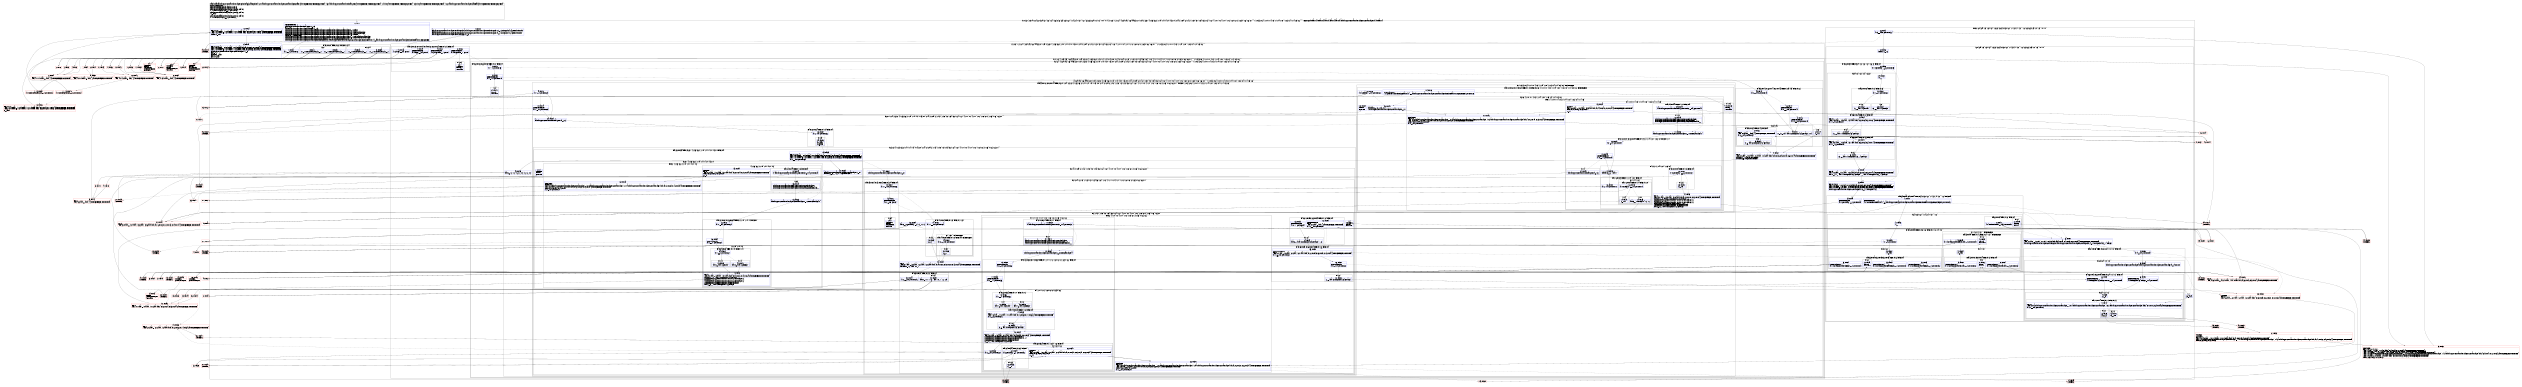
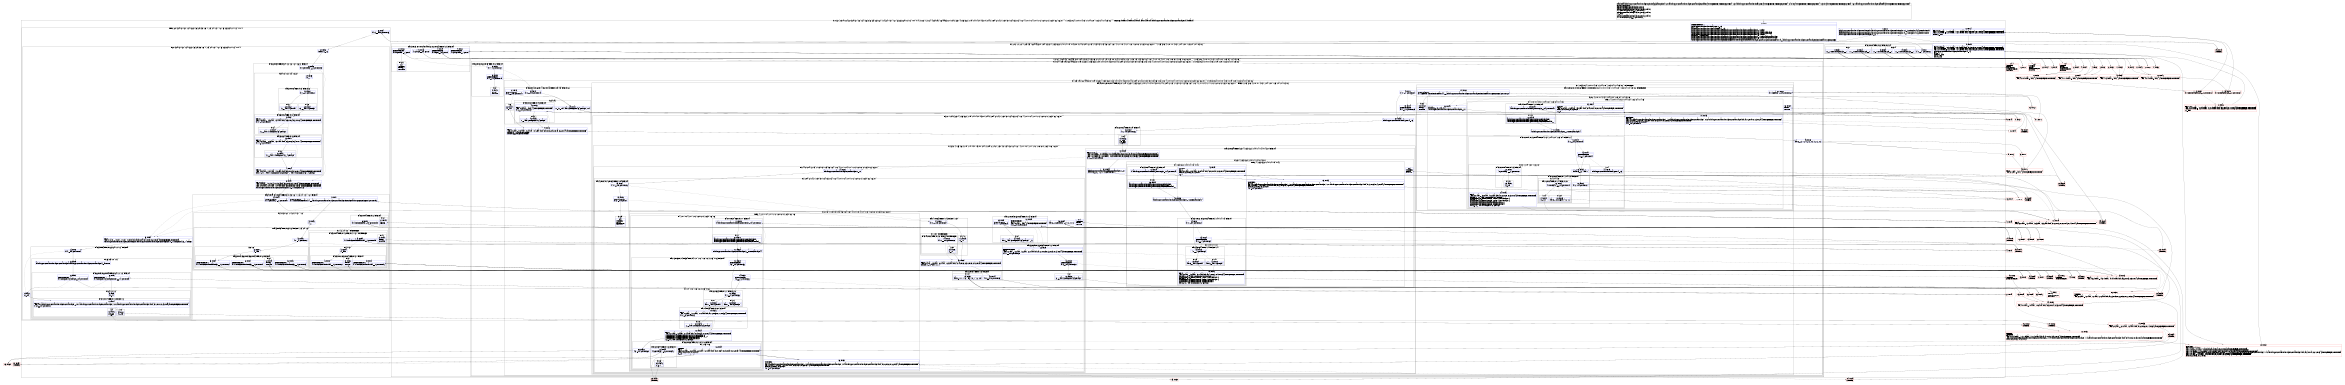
(1789, 108) -> none
(549, 185) -> (1250, 183)
